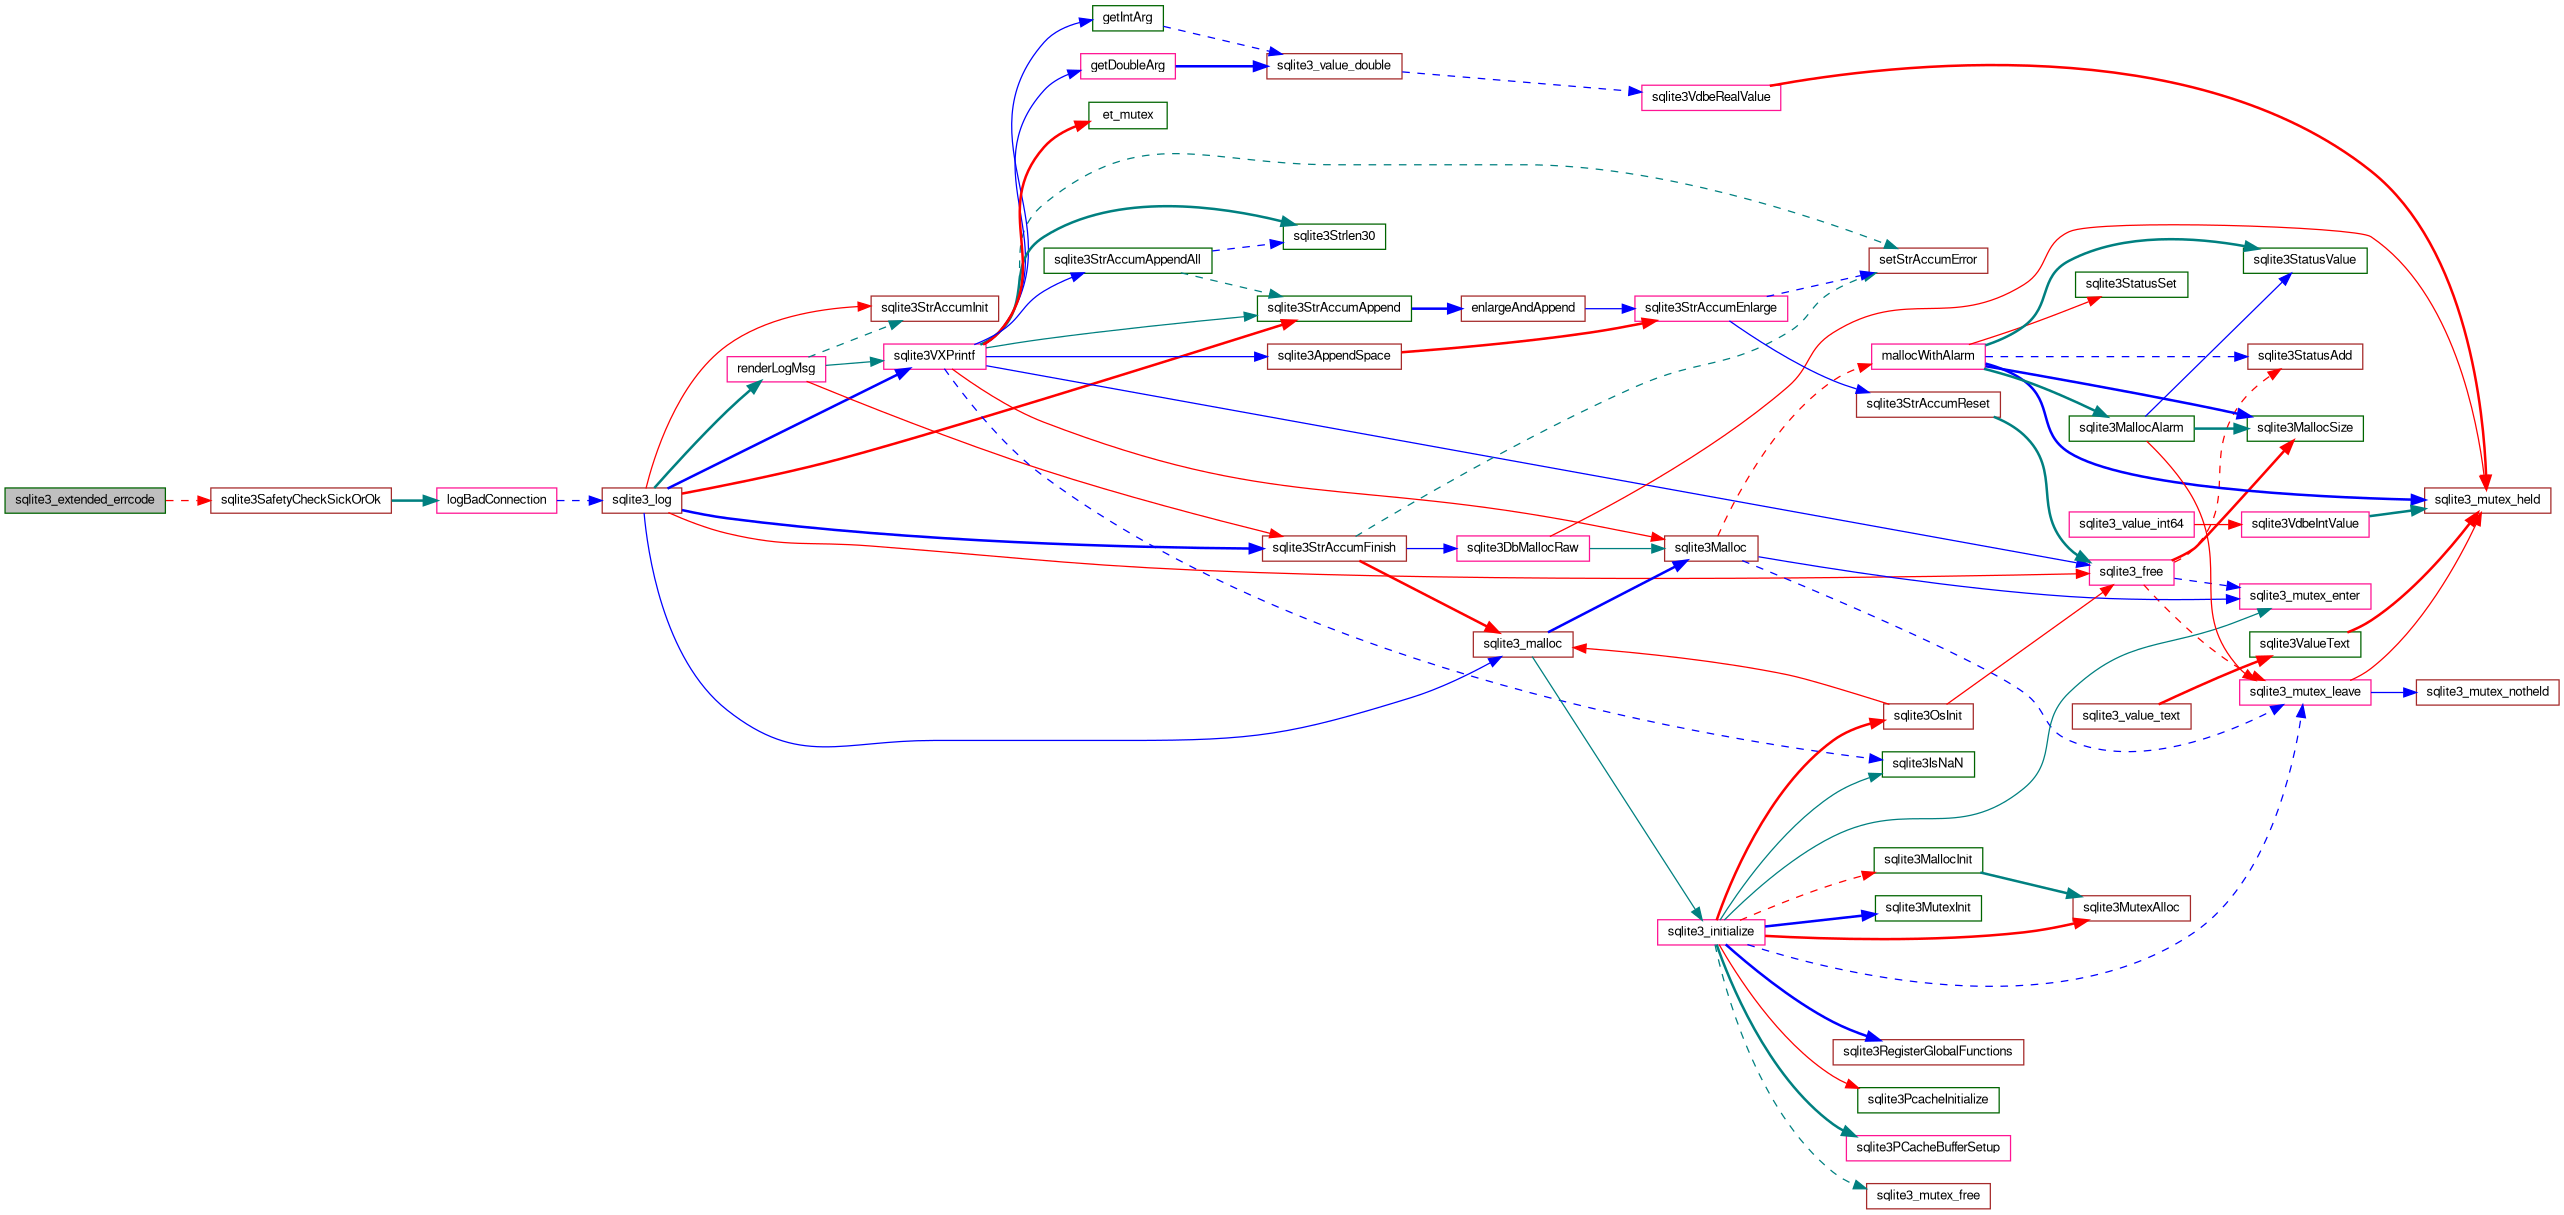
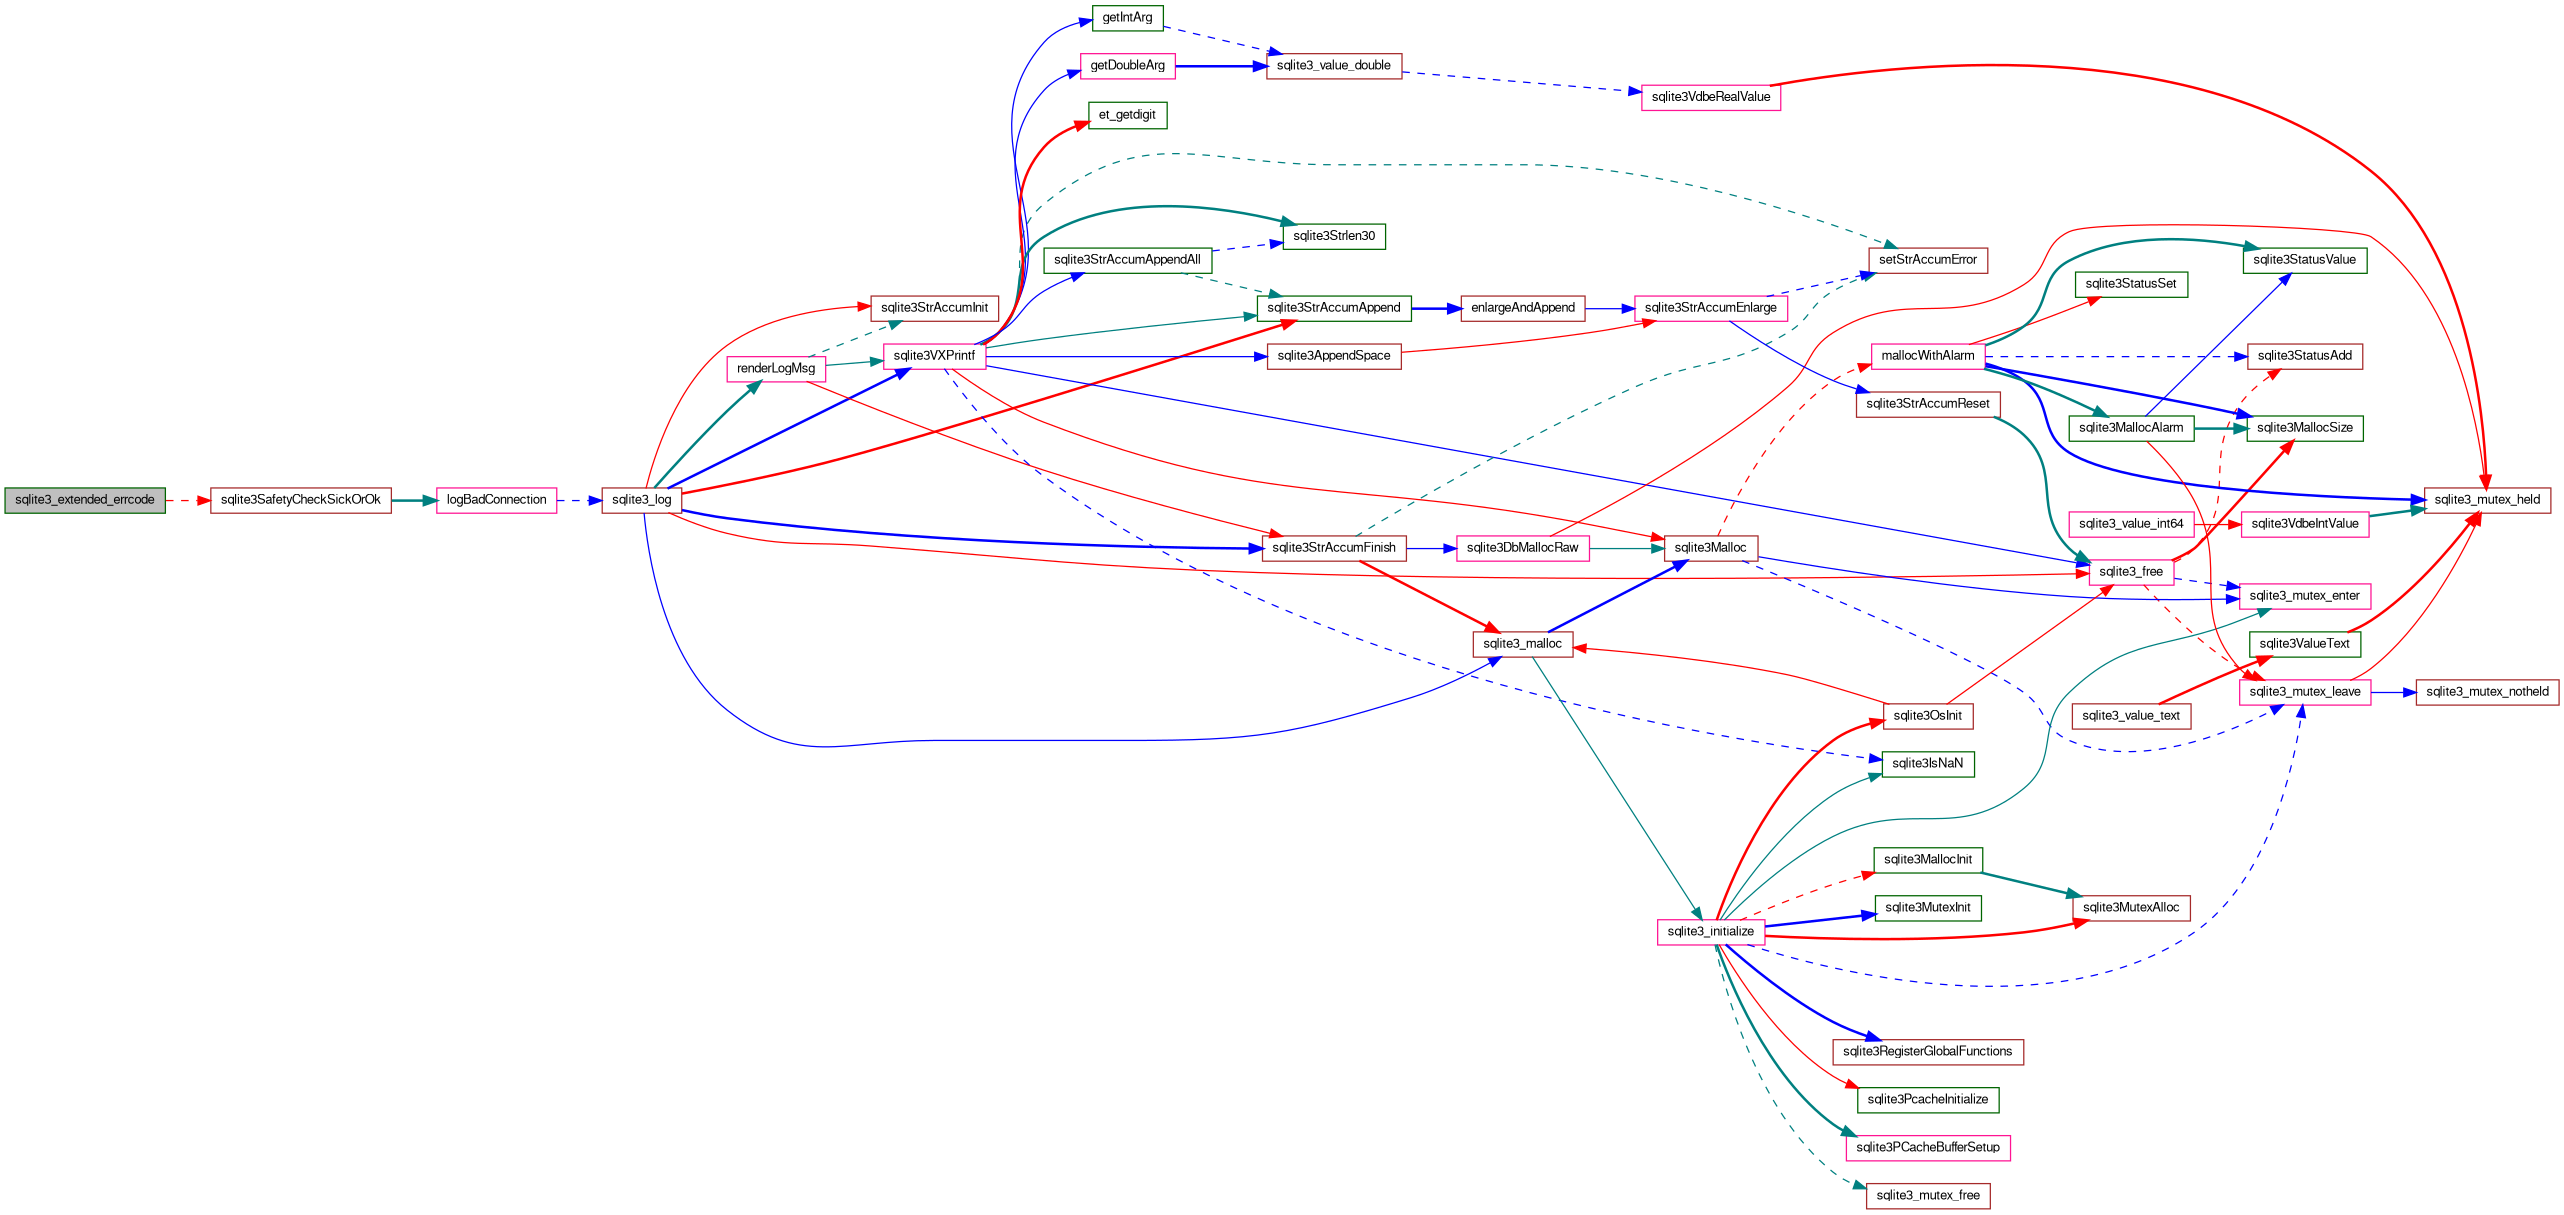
(1128, 116) -> (1128, 116)
(1523, 341) -> (1523, 341)
